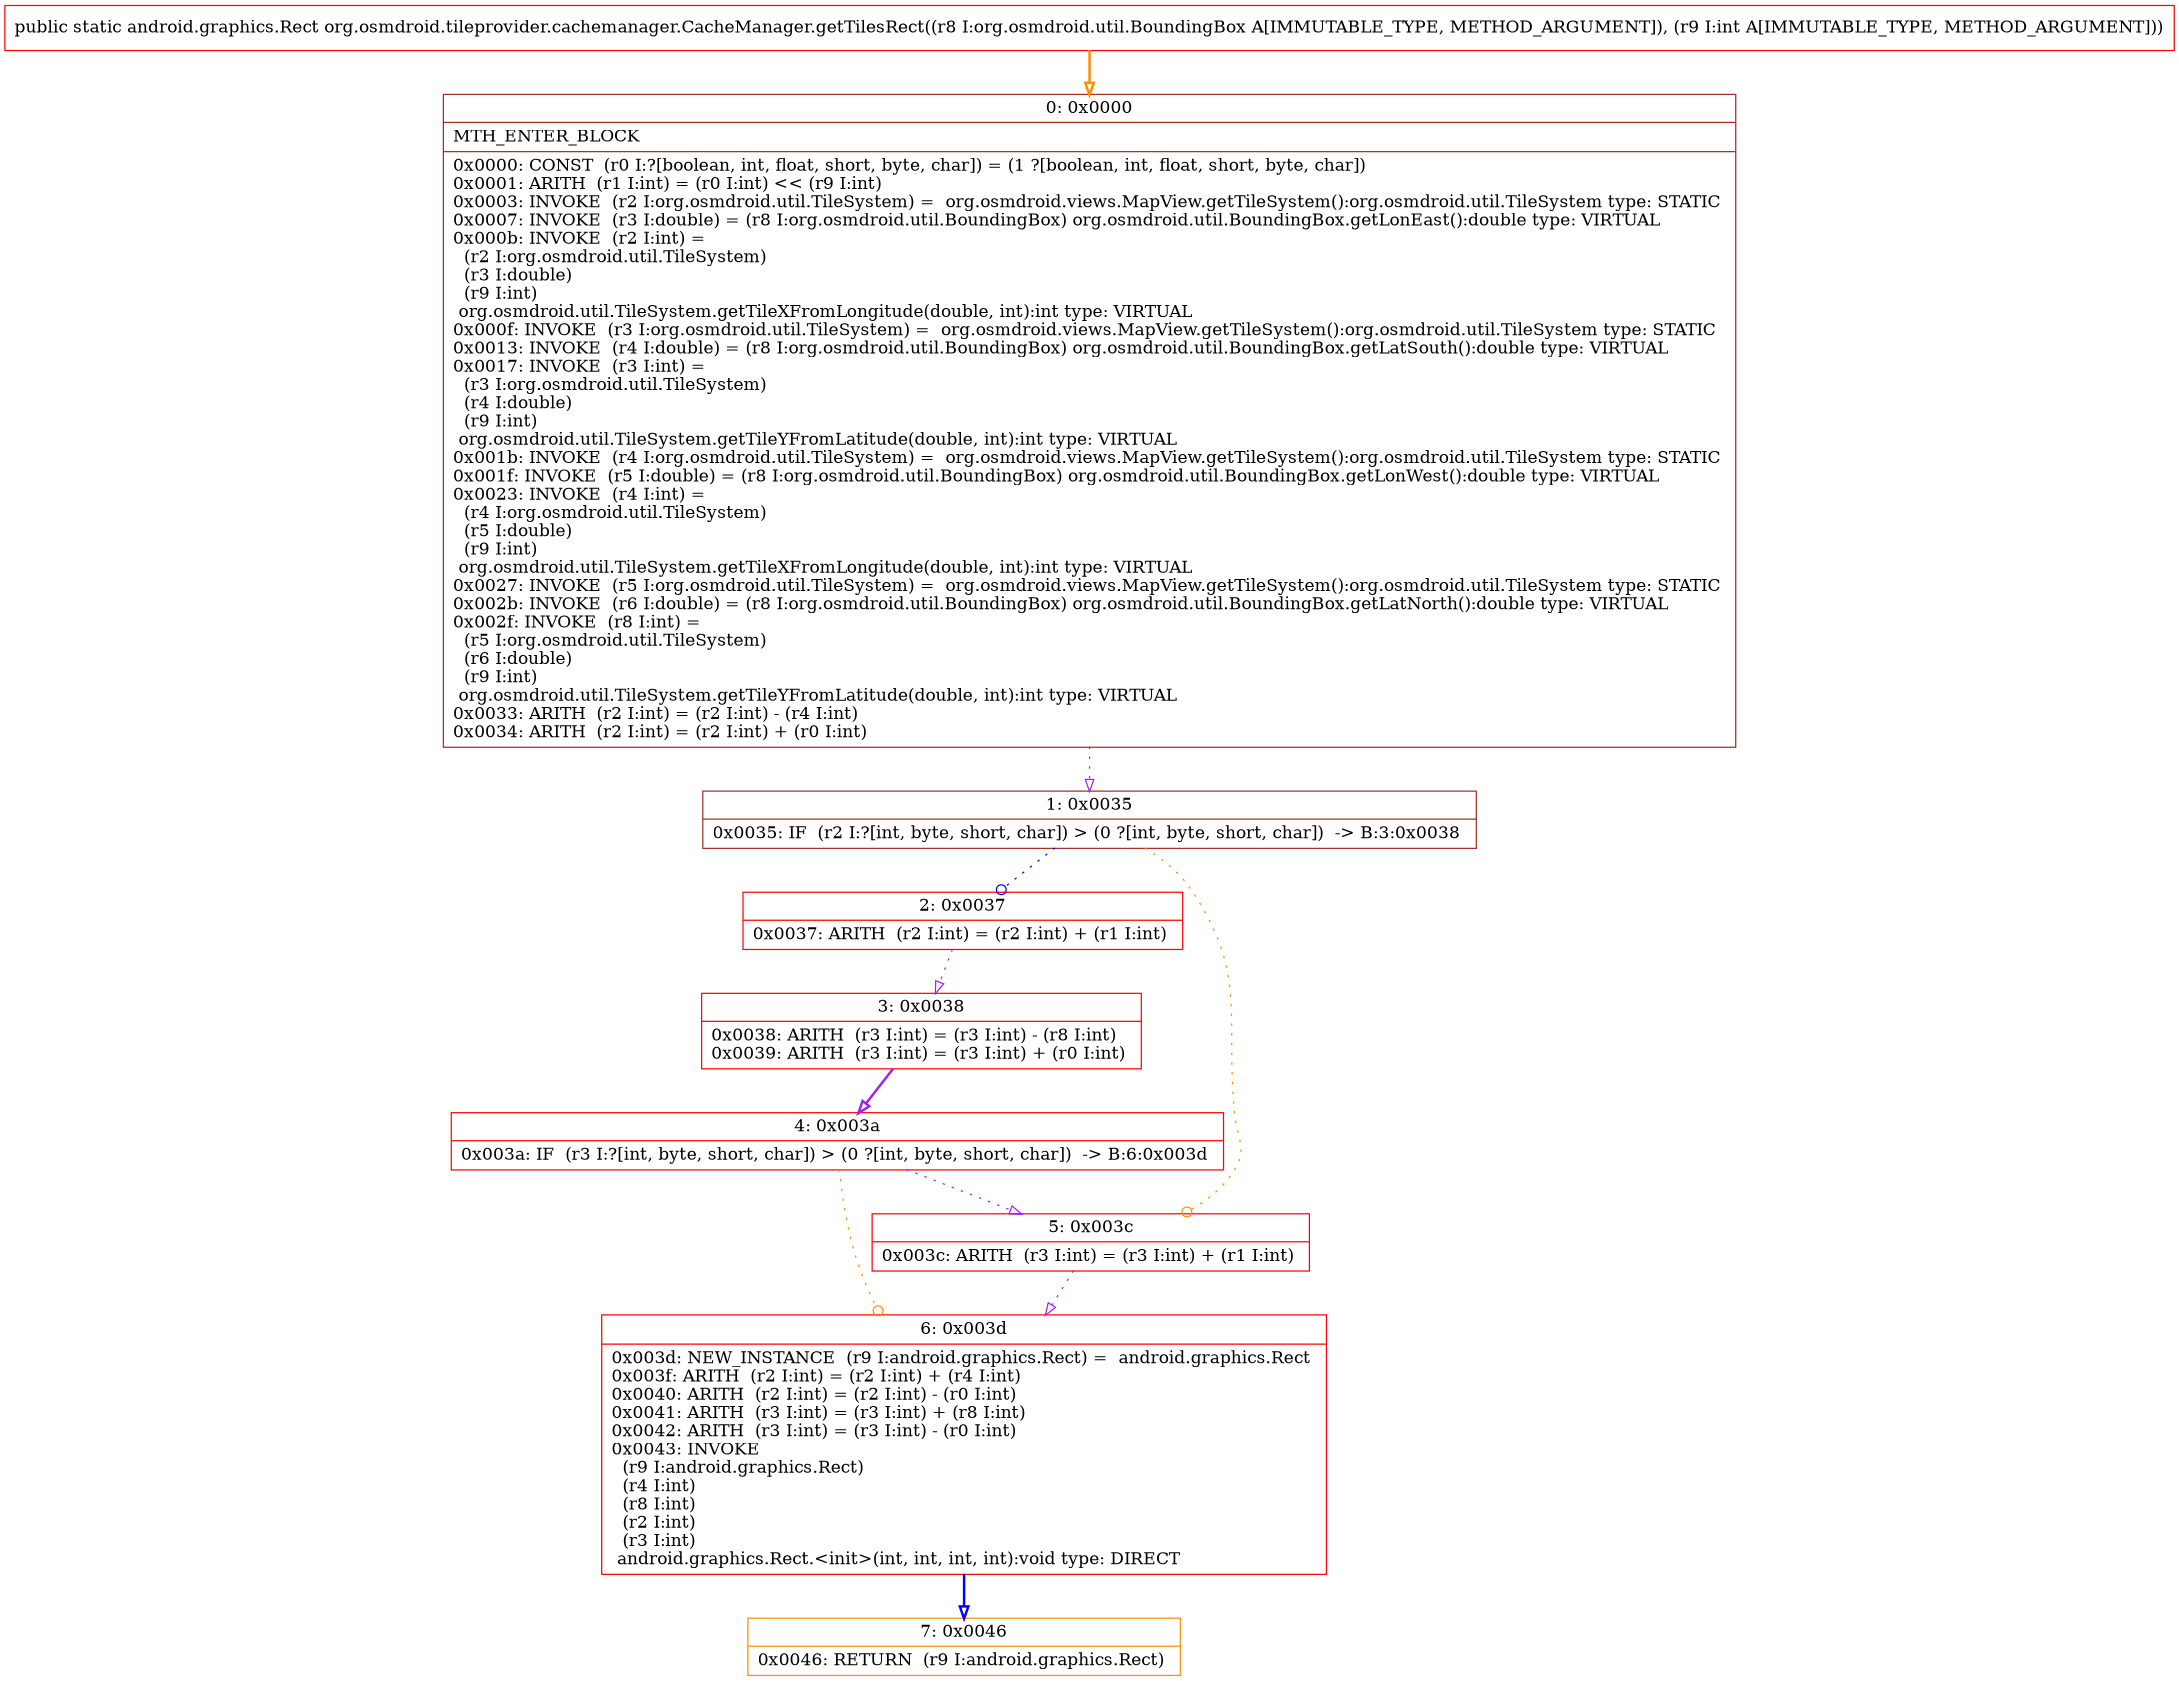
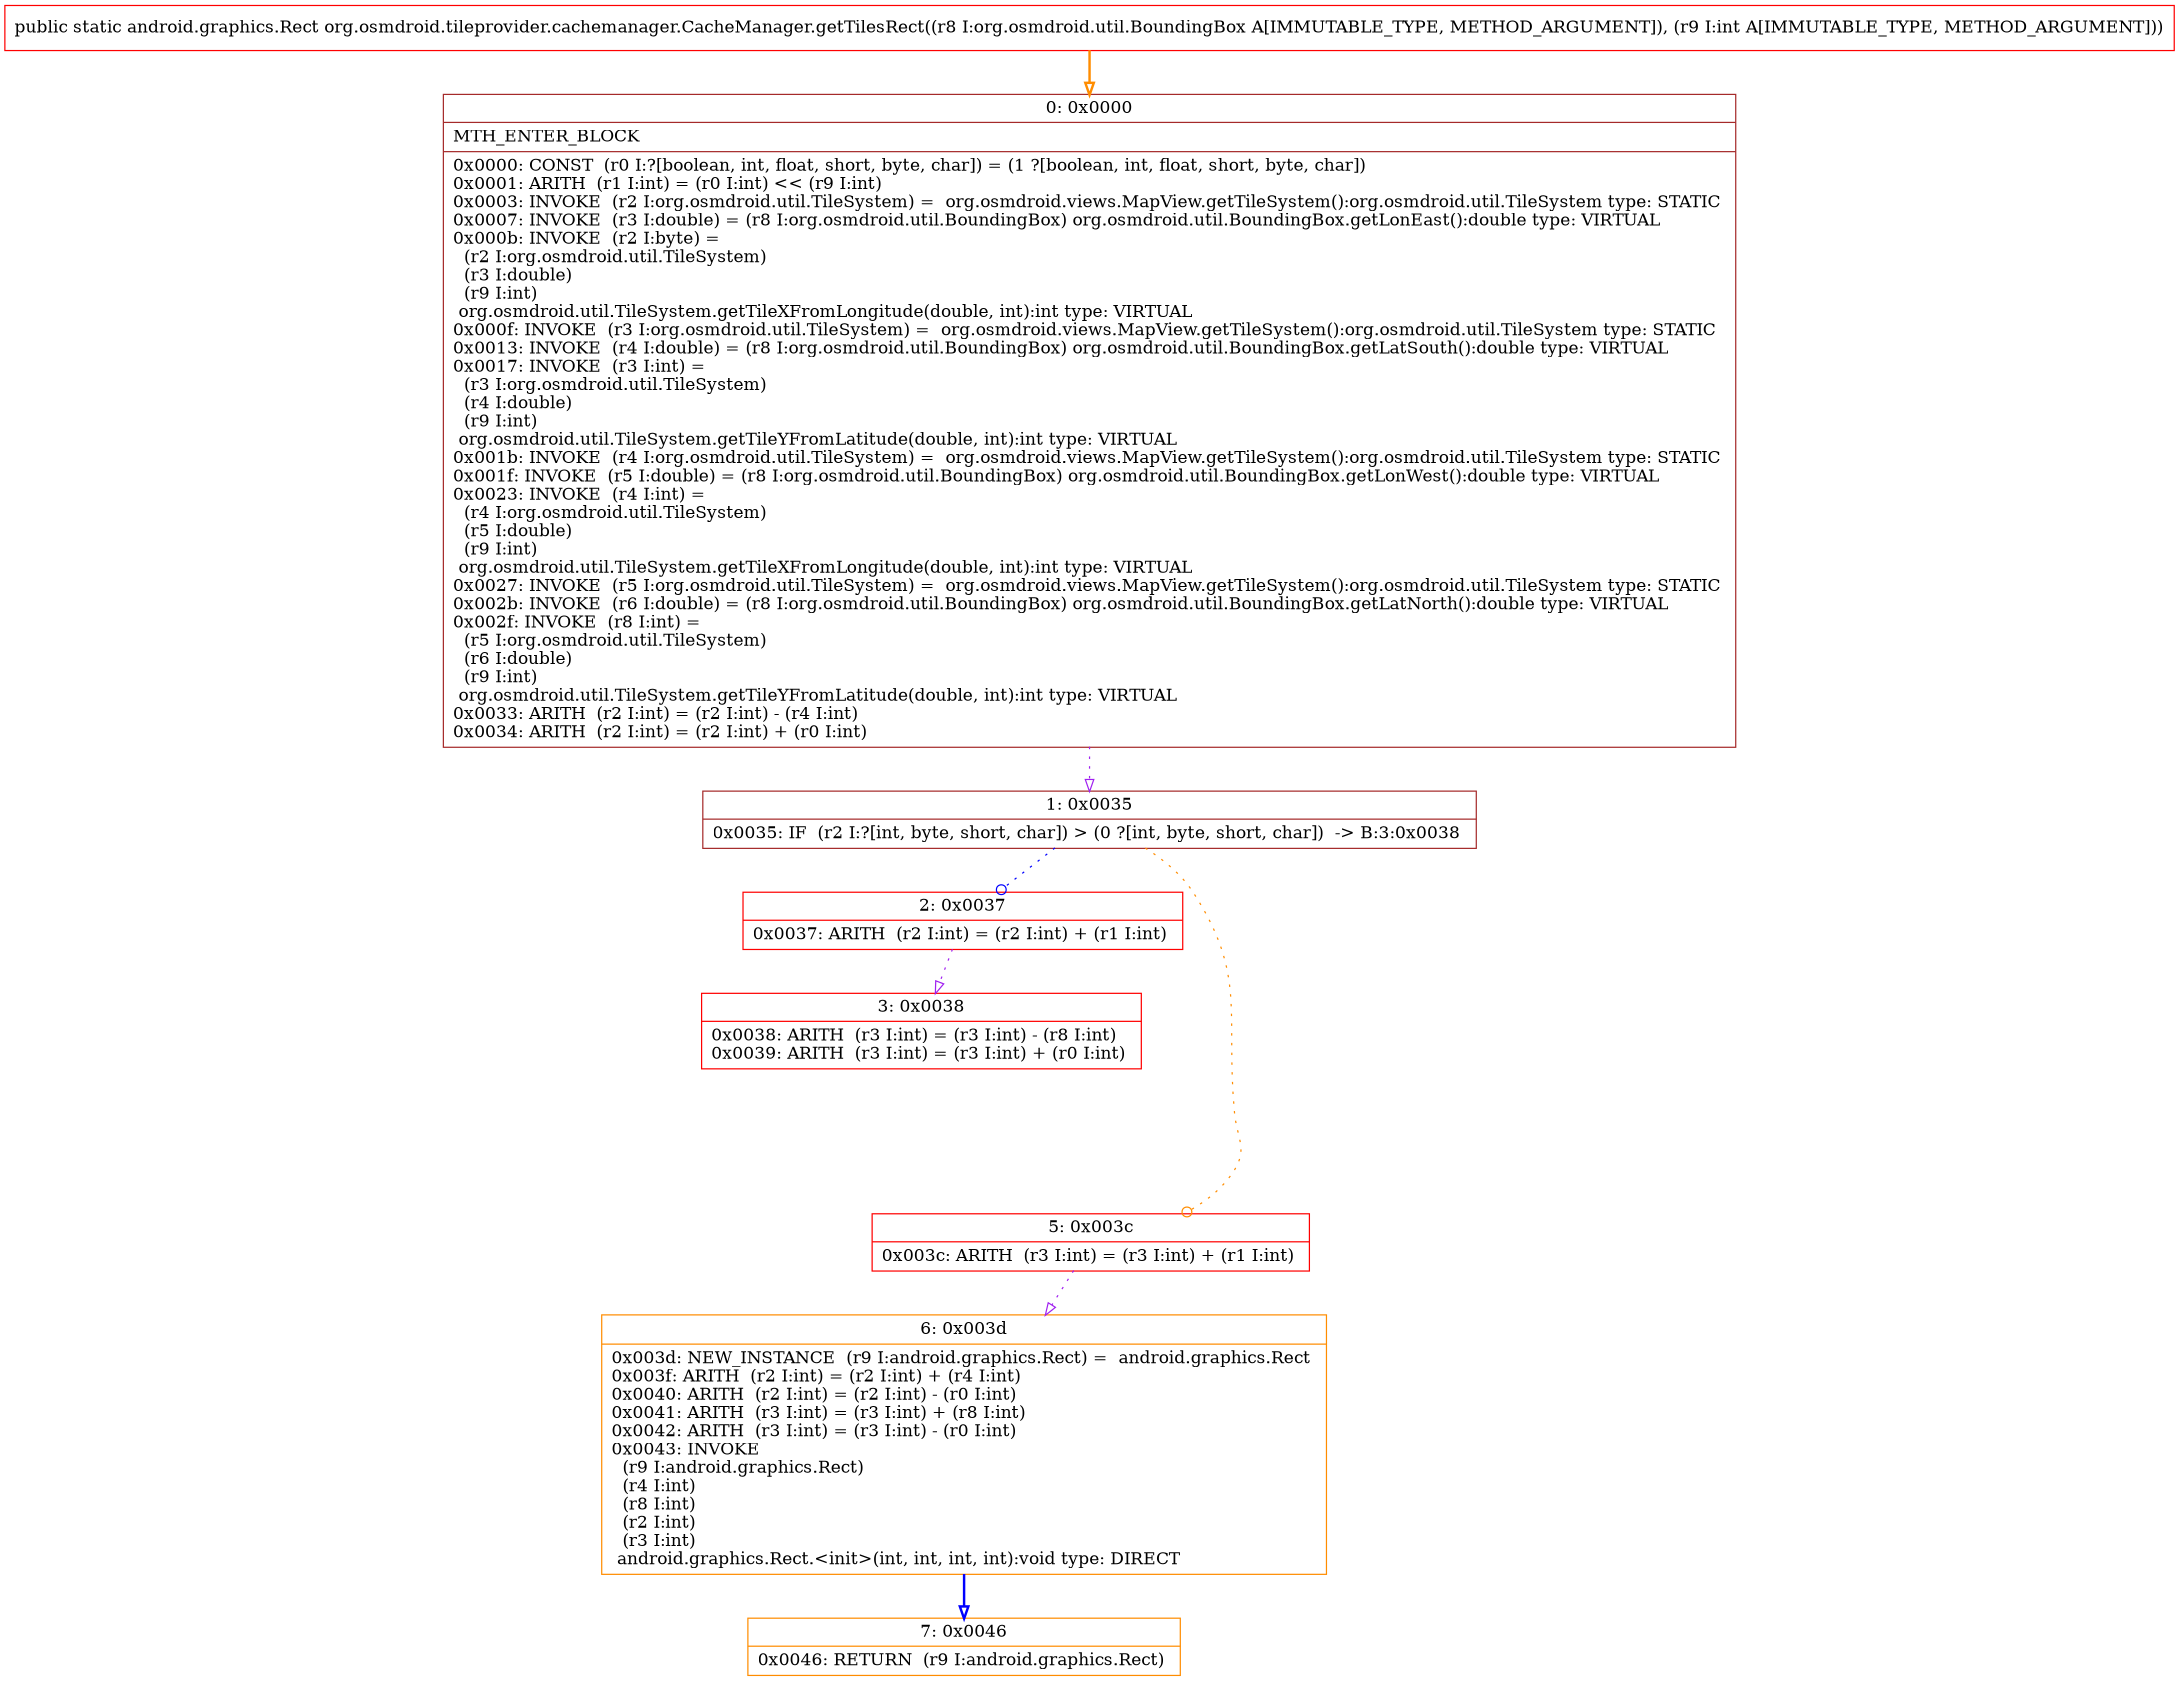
(582, 239) -> (590, 239)
(837, 1141) -> none
(964, 1445) -> (964, 1445)
